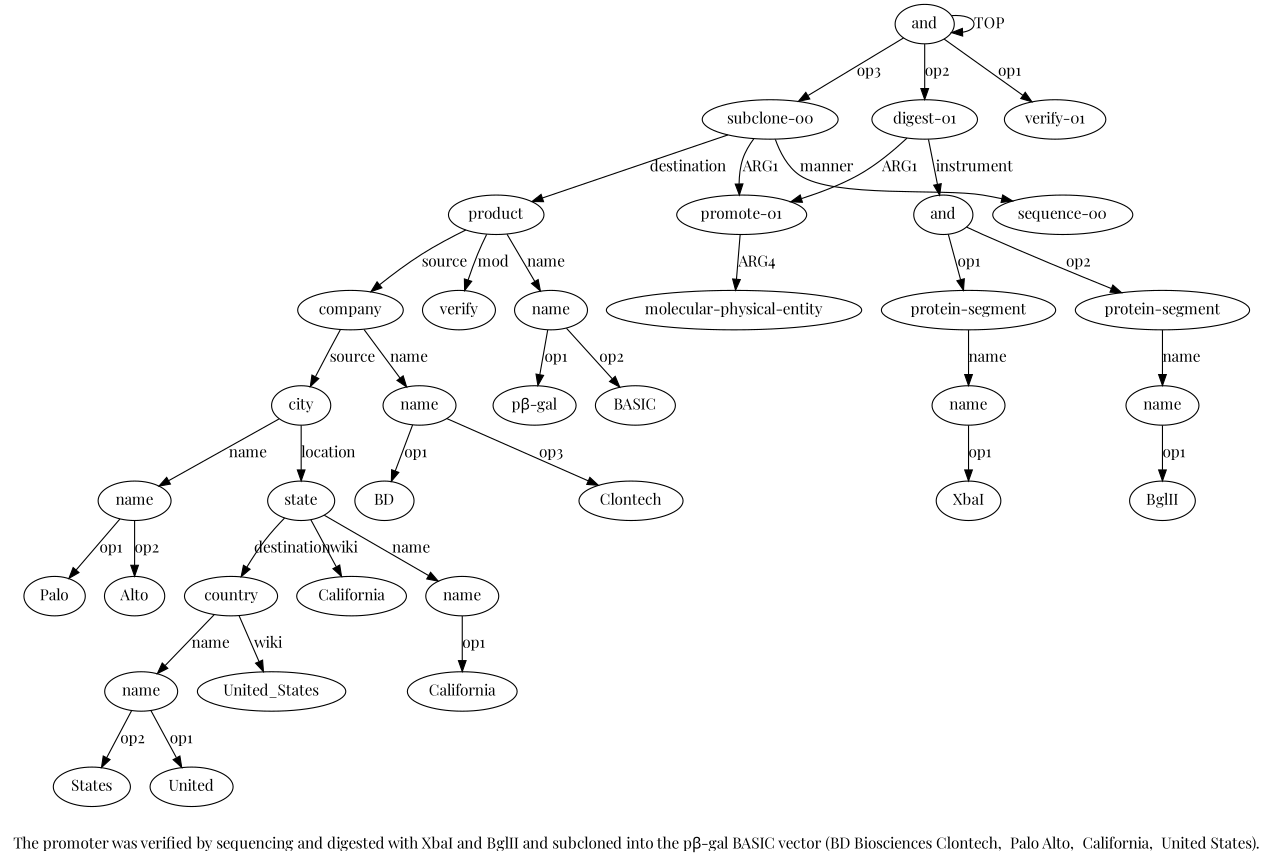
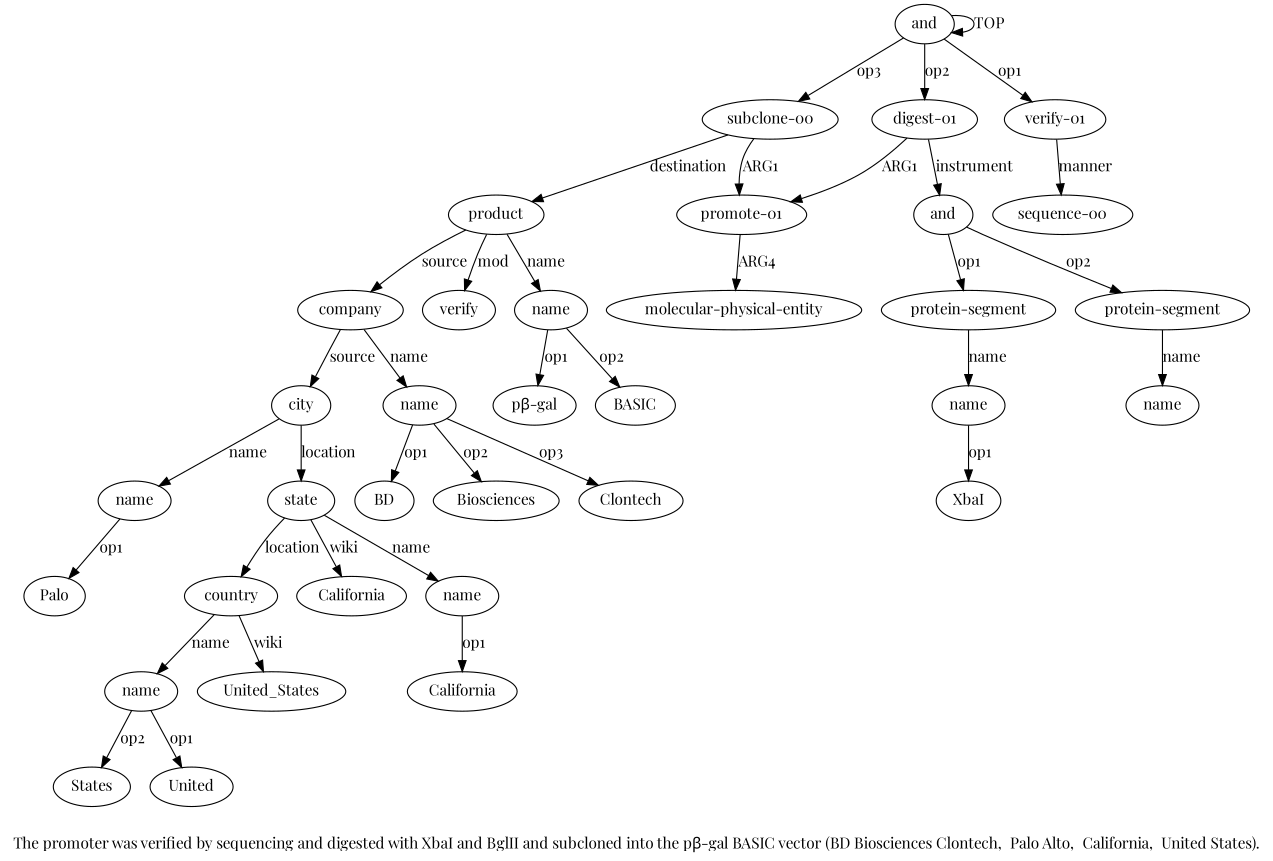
(878, 191) -> (1058, 162)
none -> (496, 501)
(1162, 501) -> none
(292, 548) -> (292, 548)
(135, 596) -> none
